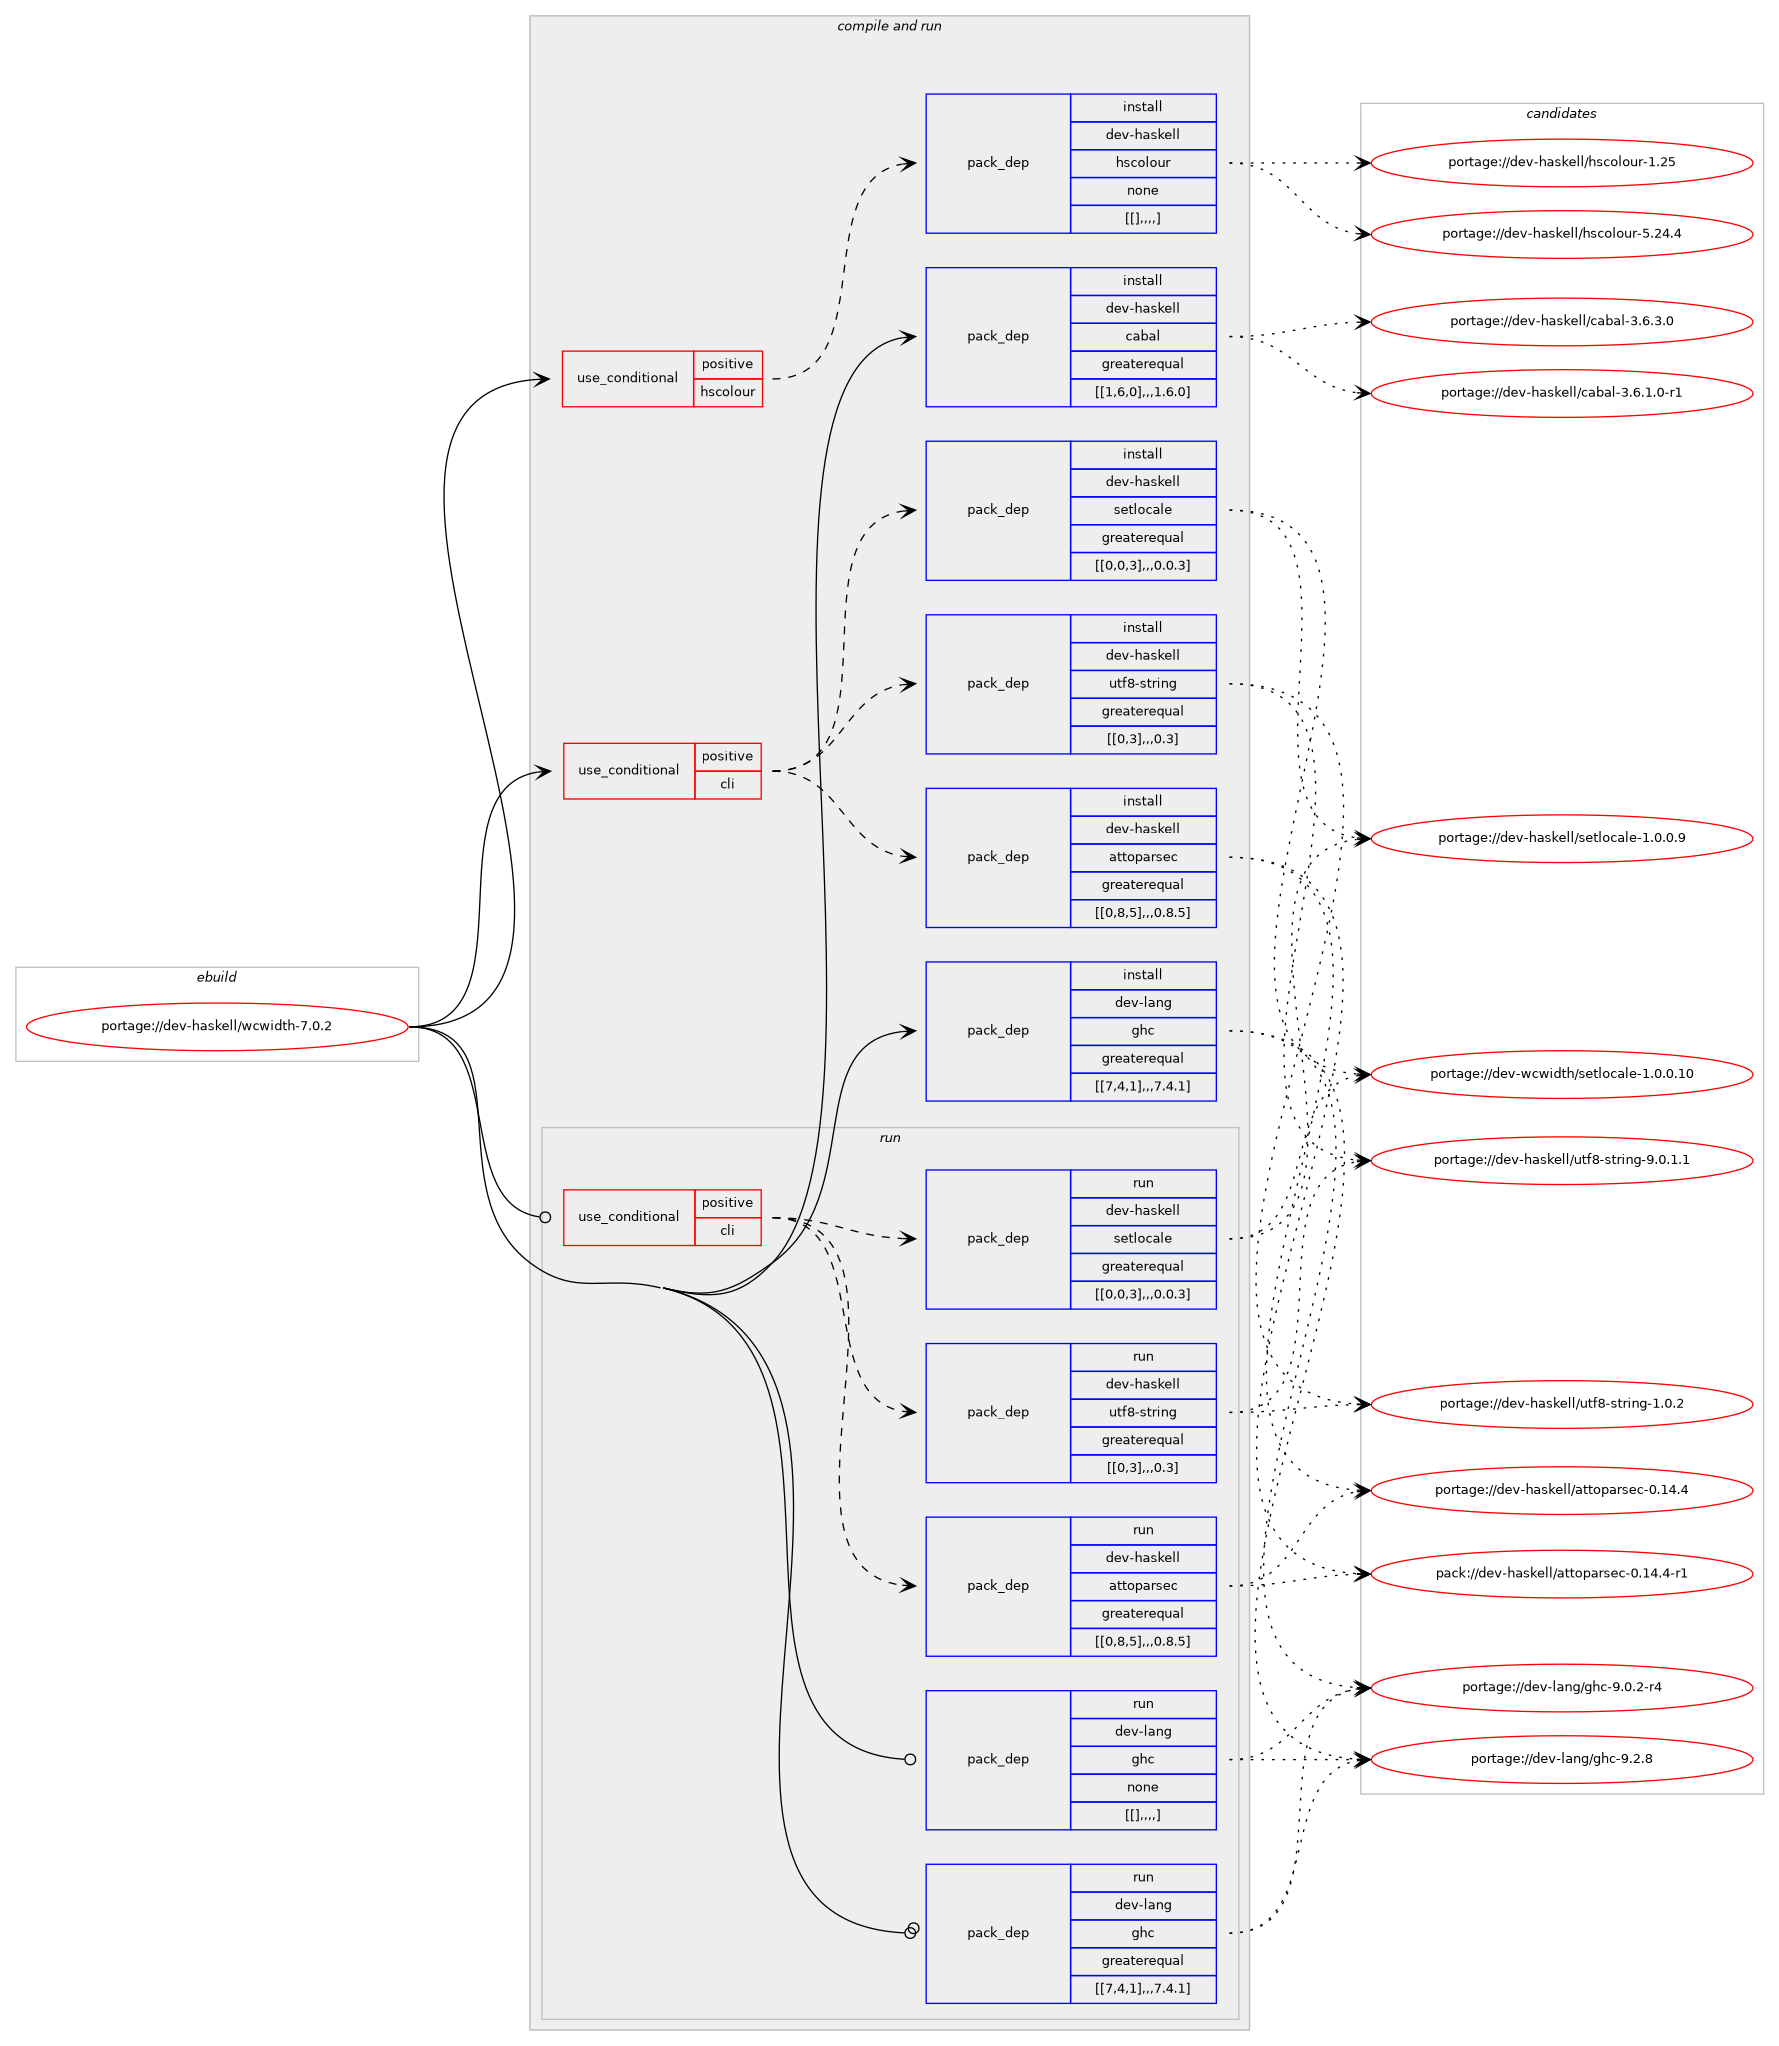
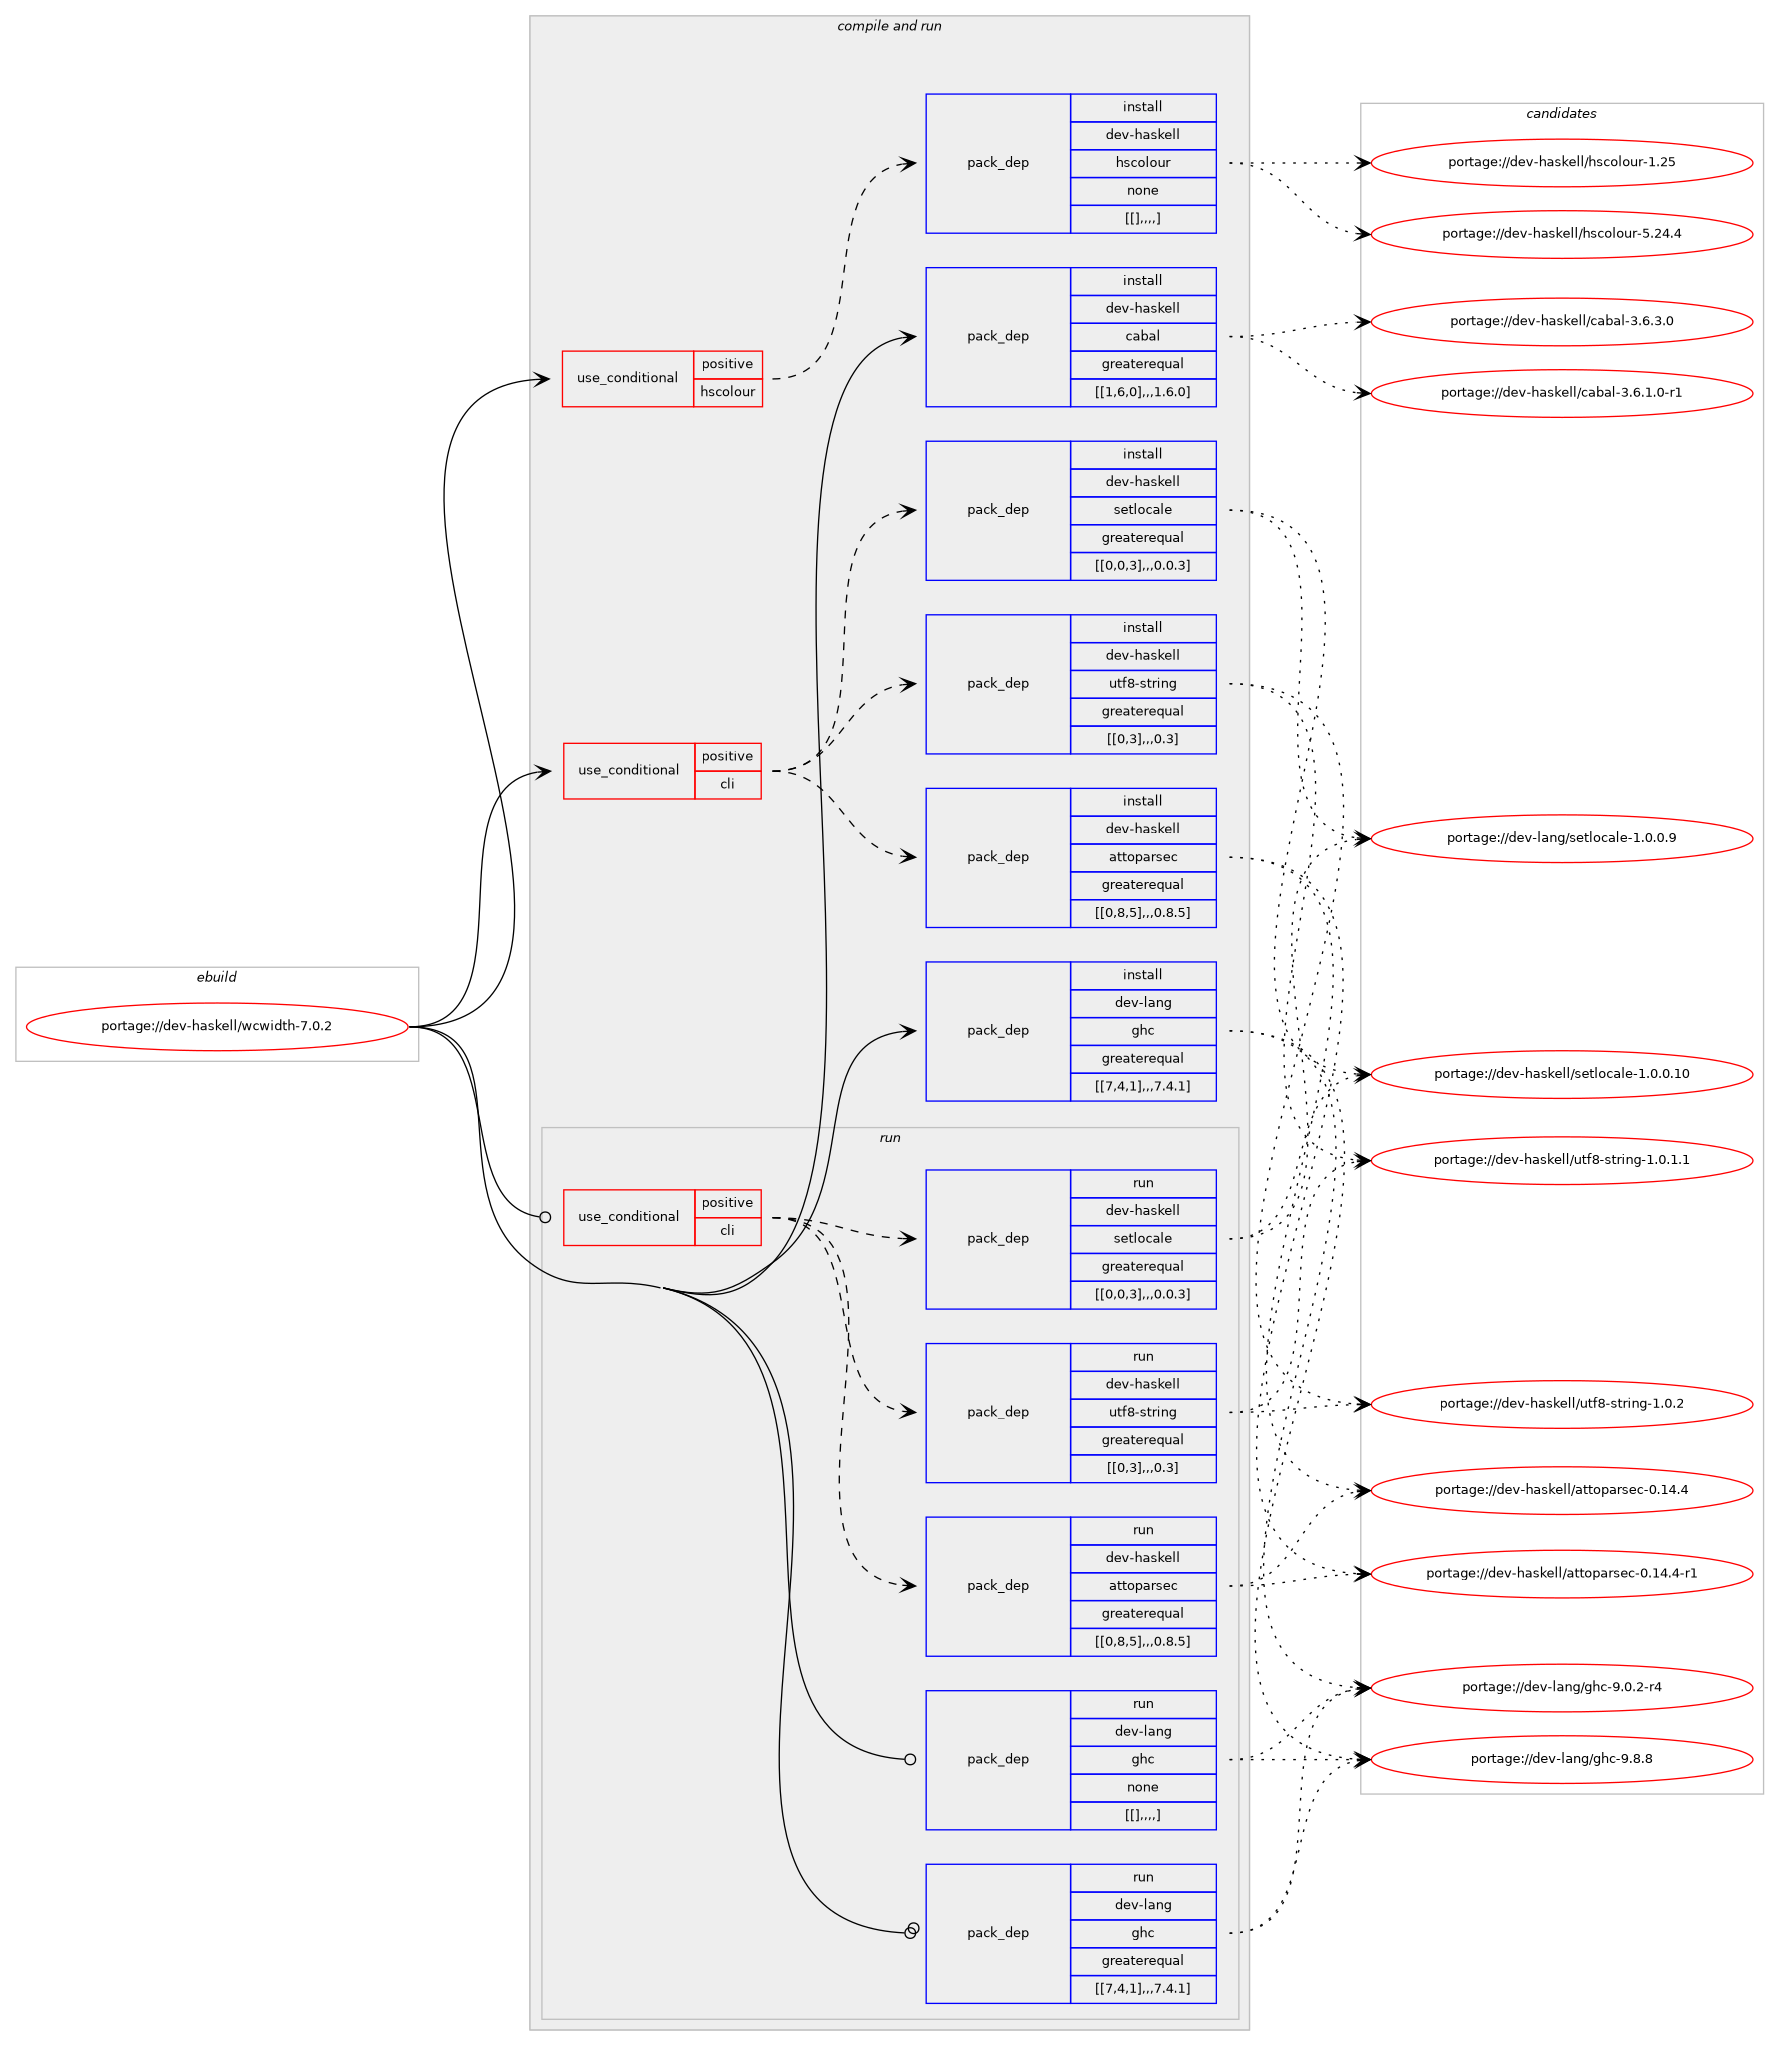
(1562, 839) -> (1562, 839)
(1562, 1075) -> (1562, 1075)
(1562, 1161) -> (1562, 1161)
(1562, 1574) -> (1562, 1574)
(1562, 1760) -> (1562, 1760)
